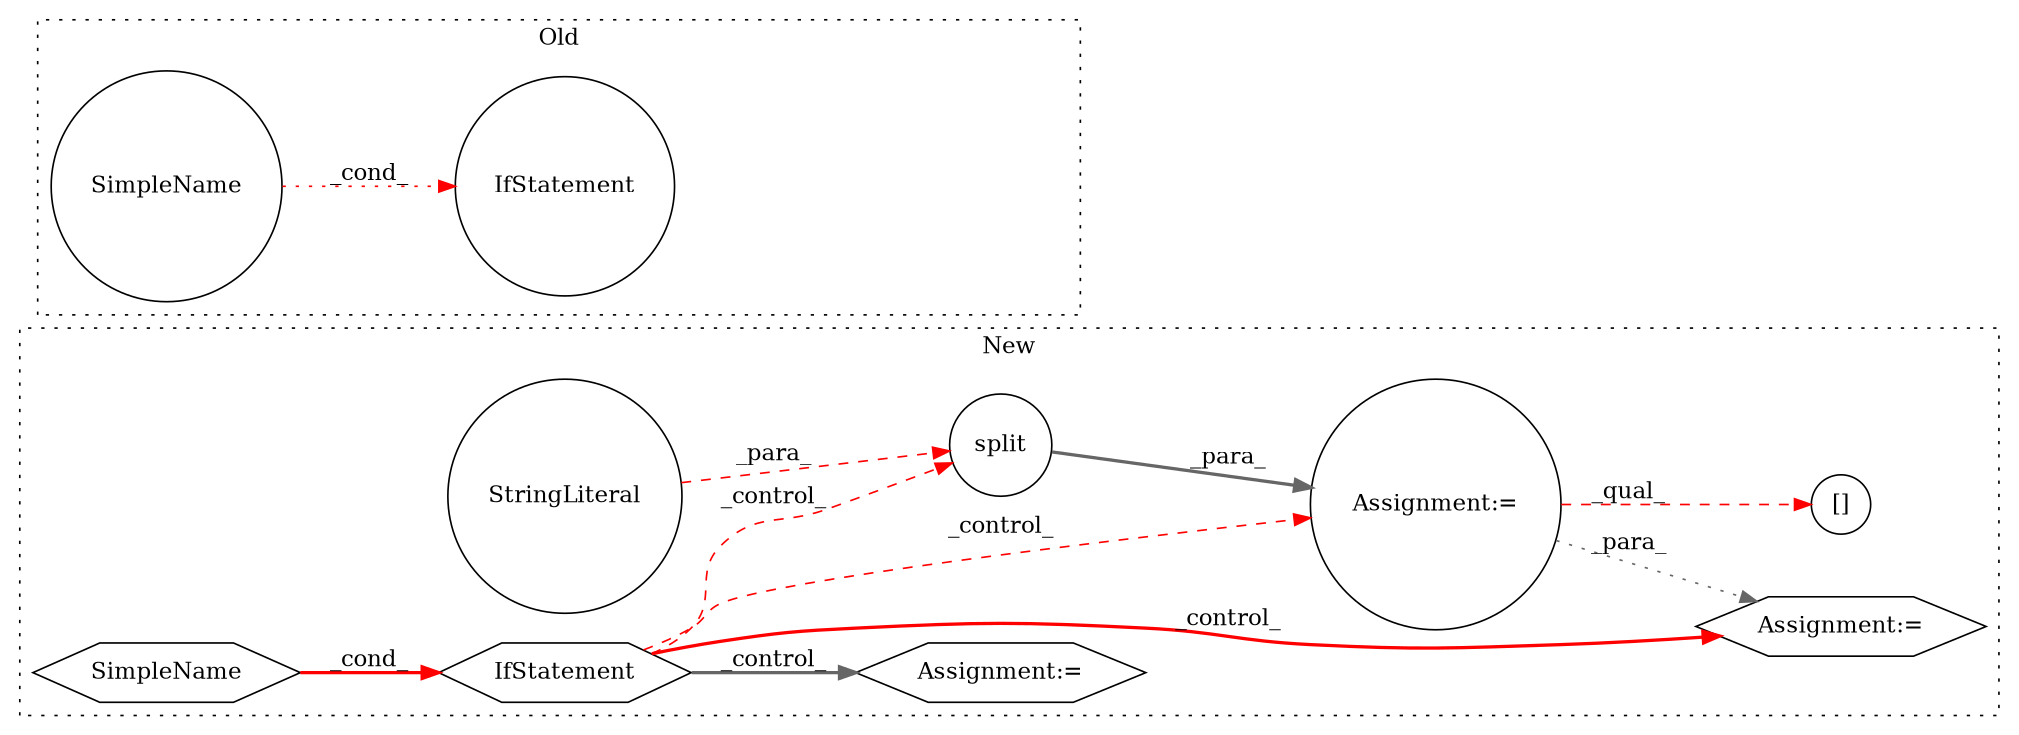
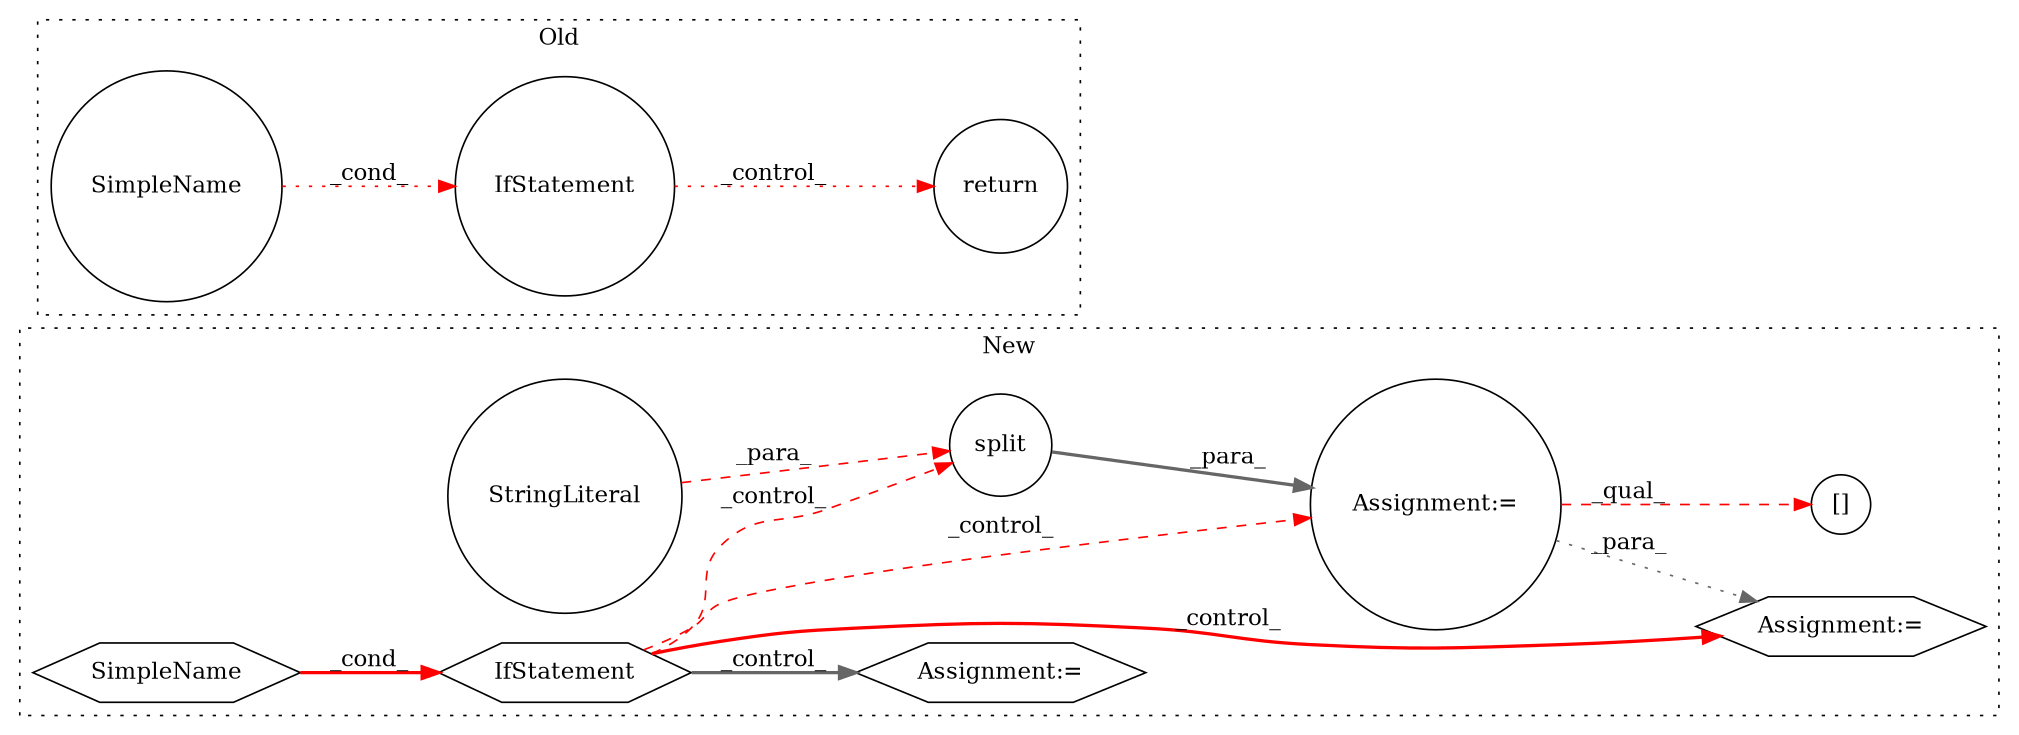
none -> (1001, 186)
